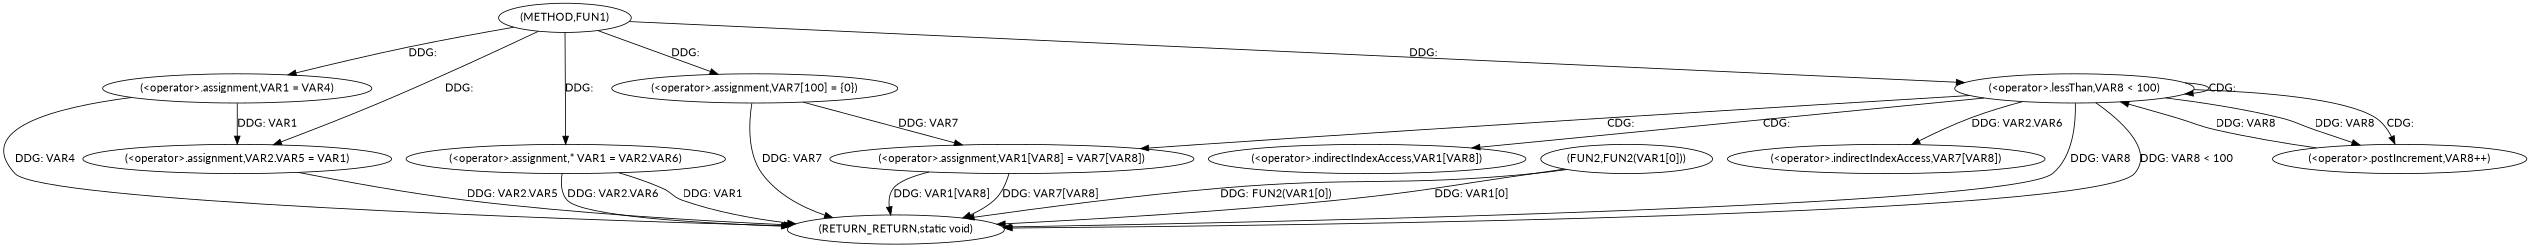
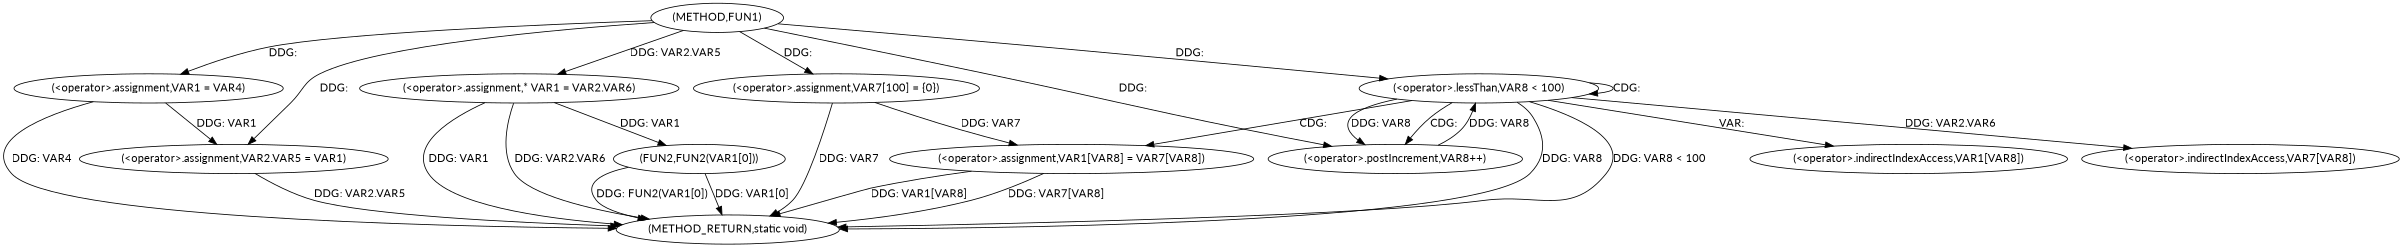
none -> (1044, 86)
(581, 88) -> (675, 53)
none -> (606, 123)
(1778, 124) -> (1734, 124)
(896, 230) -> (728, 230)
